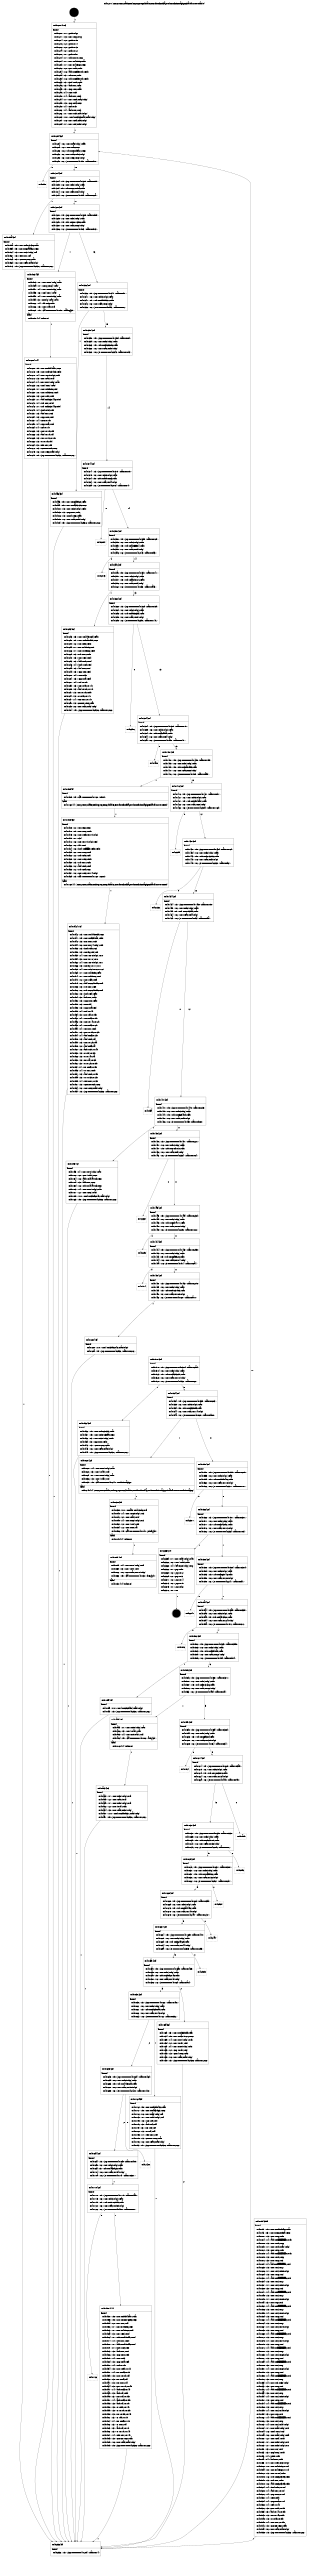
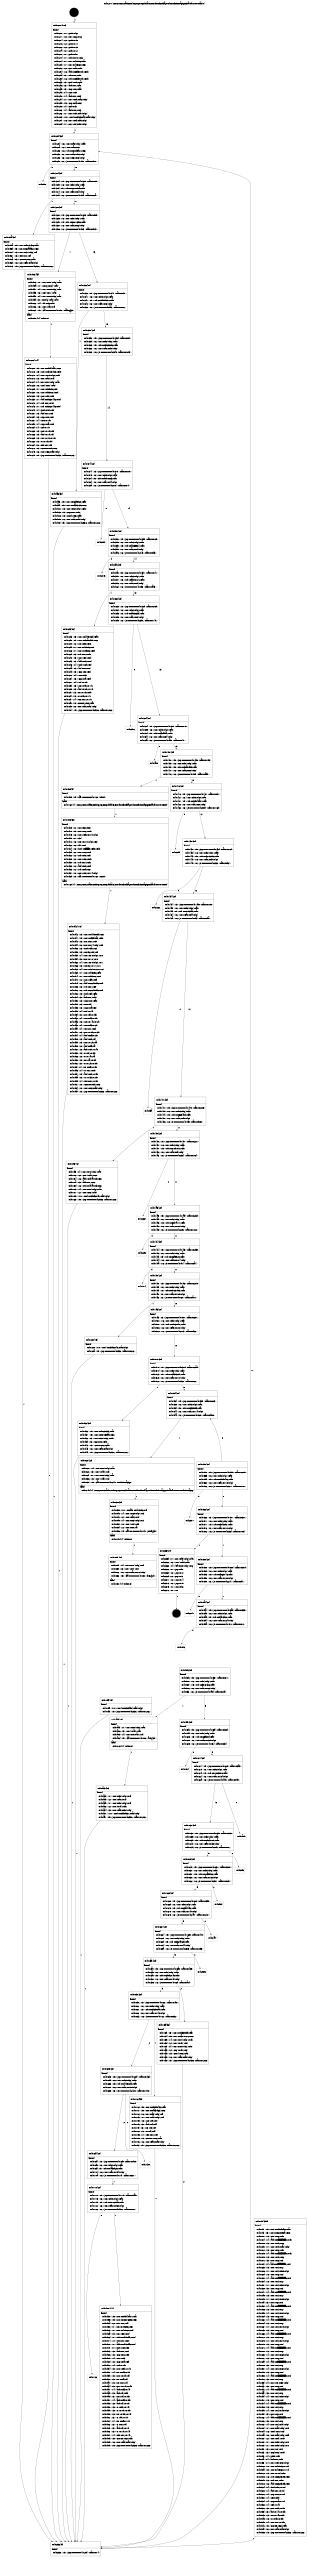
none -> (174, 1321)
(203, 1440) -> (219, 1440)
(213, 1647) -> none
(117, 2498) -> none
